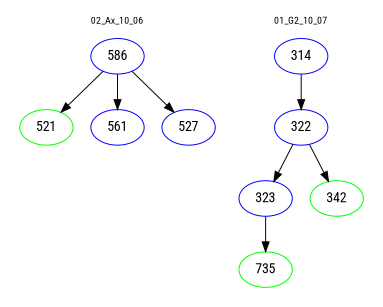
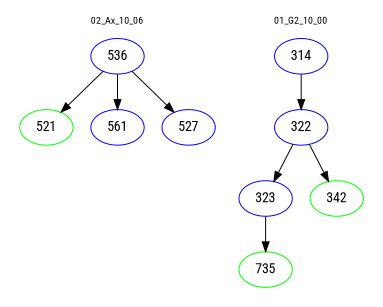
(301, 21) -> (301, 21)
(118, 56) -> (118, 56)
